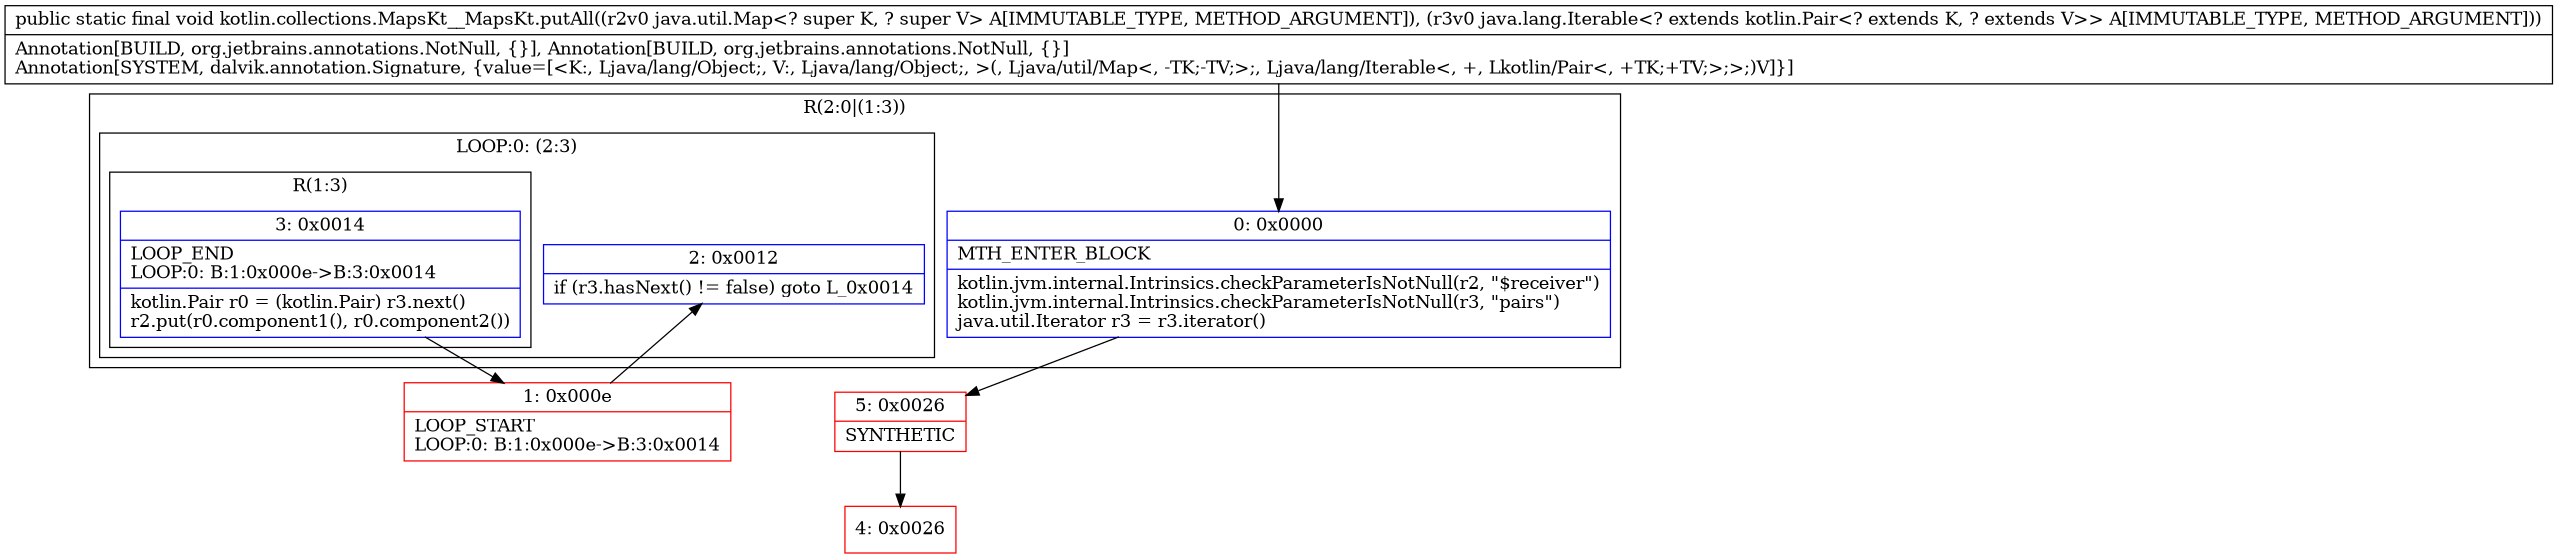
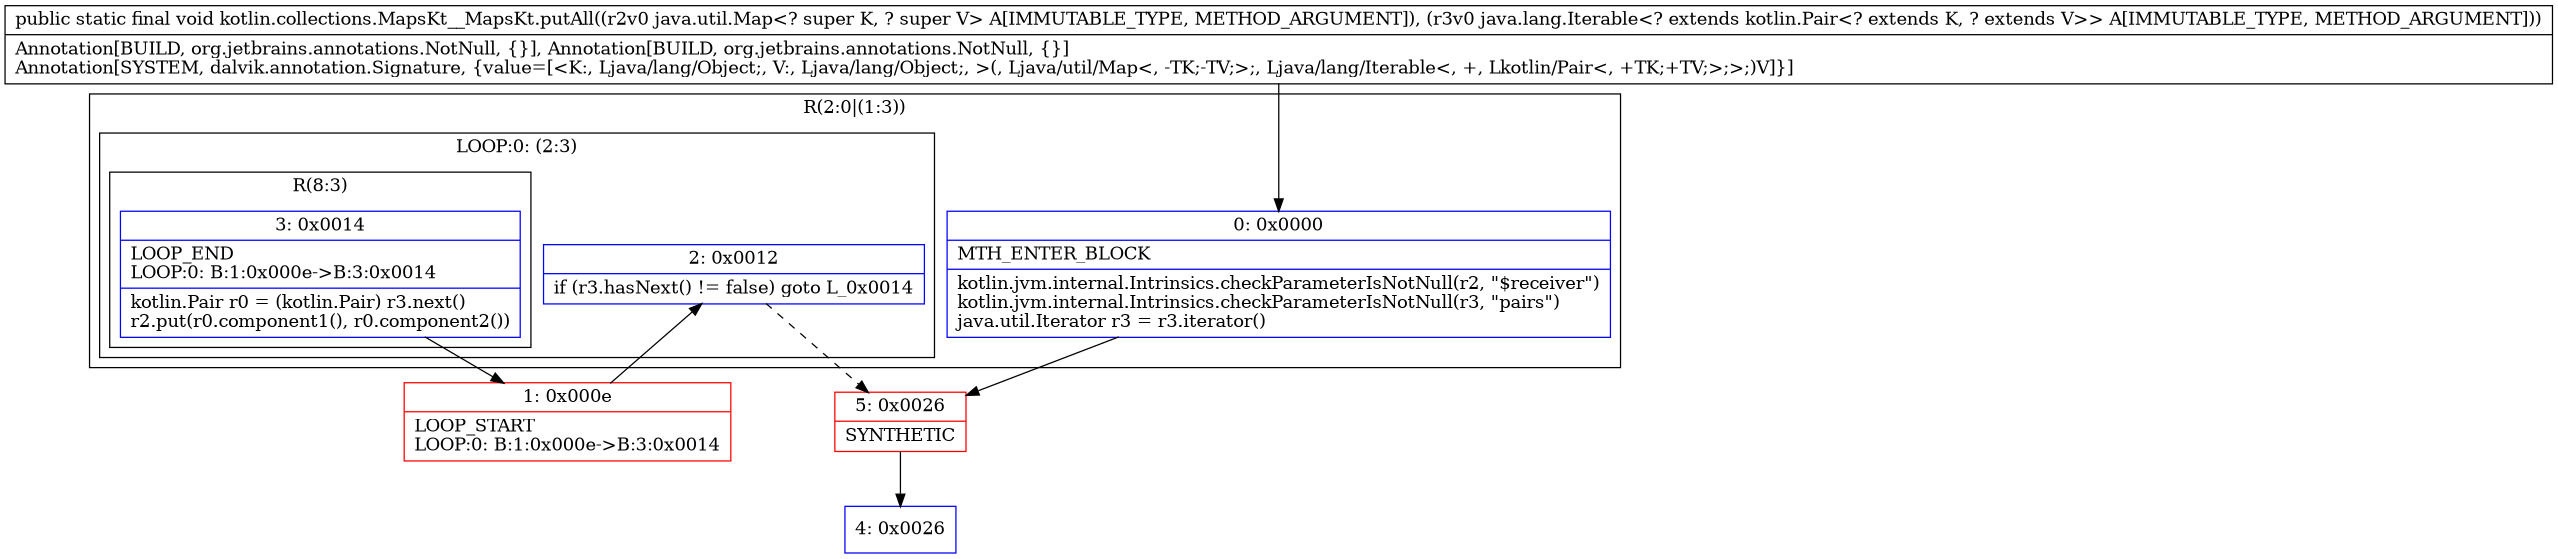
(320, 187) -> (320, 187)
none -> (812, 344)
(900, 530) -> (900, 530)
